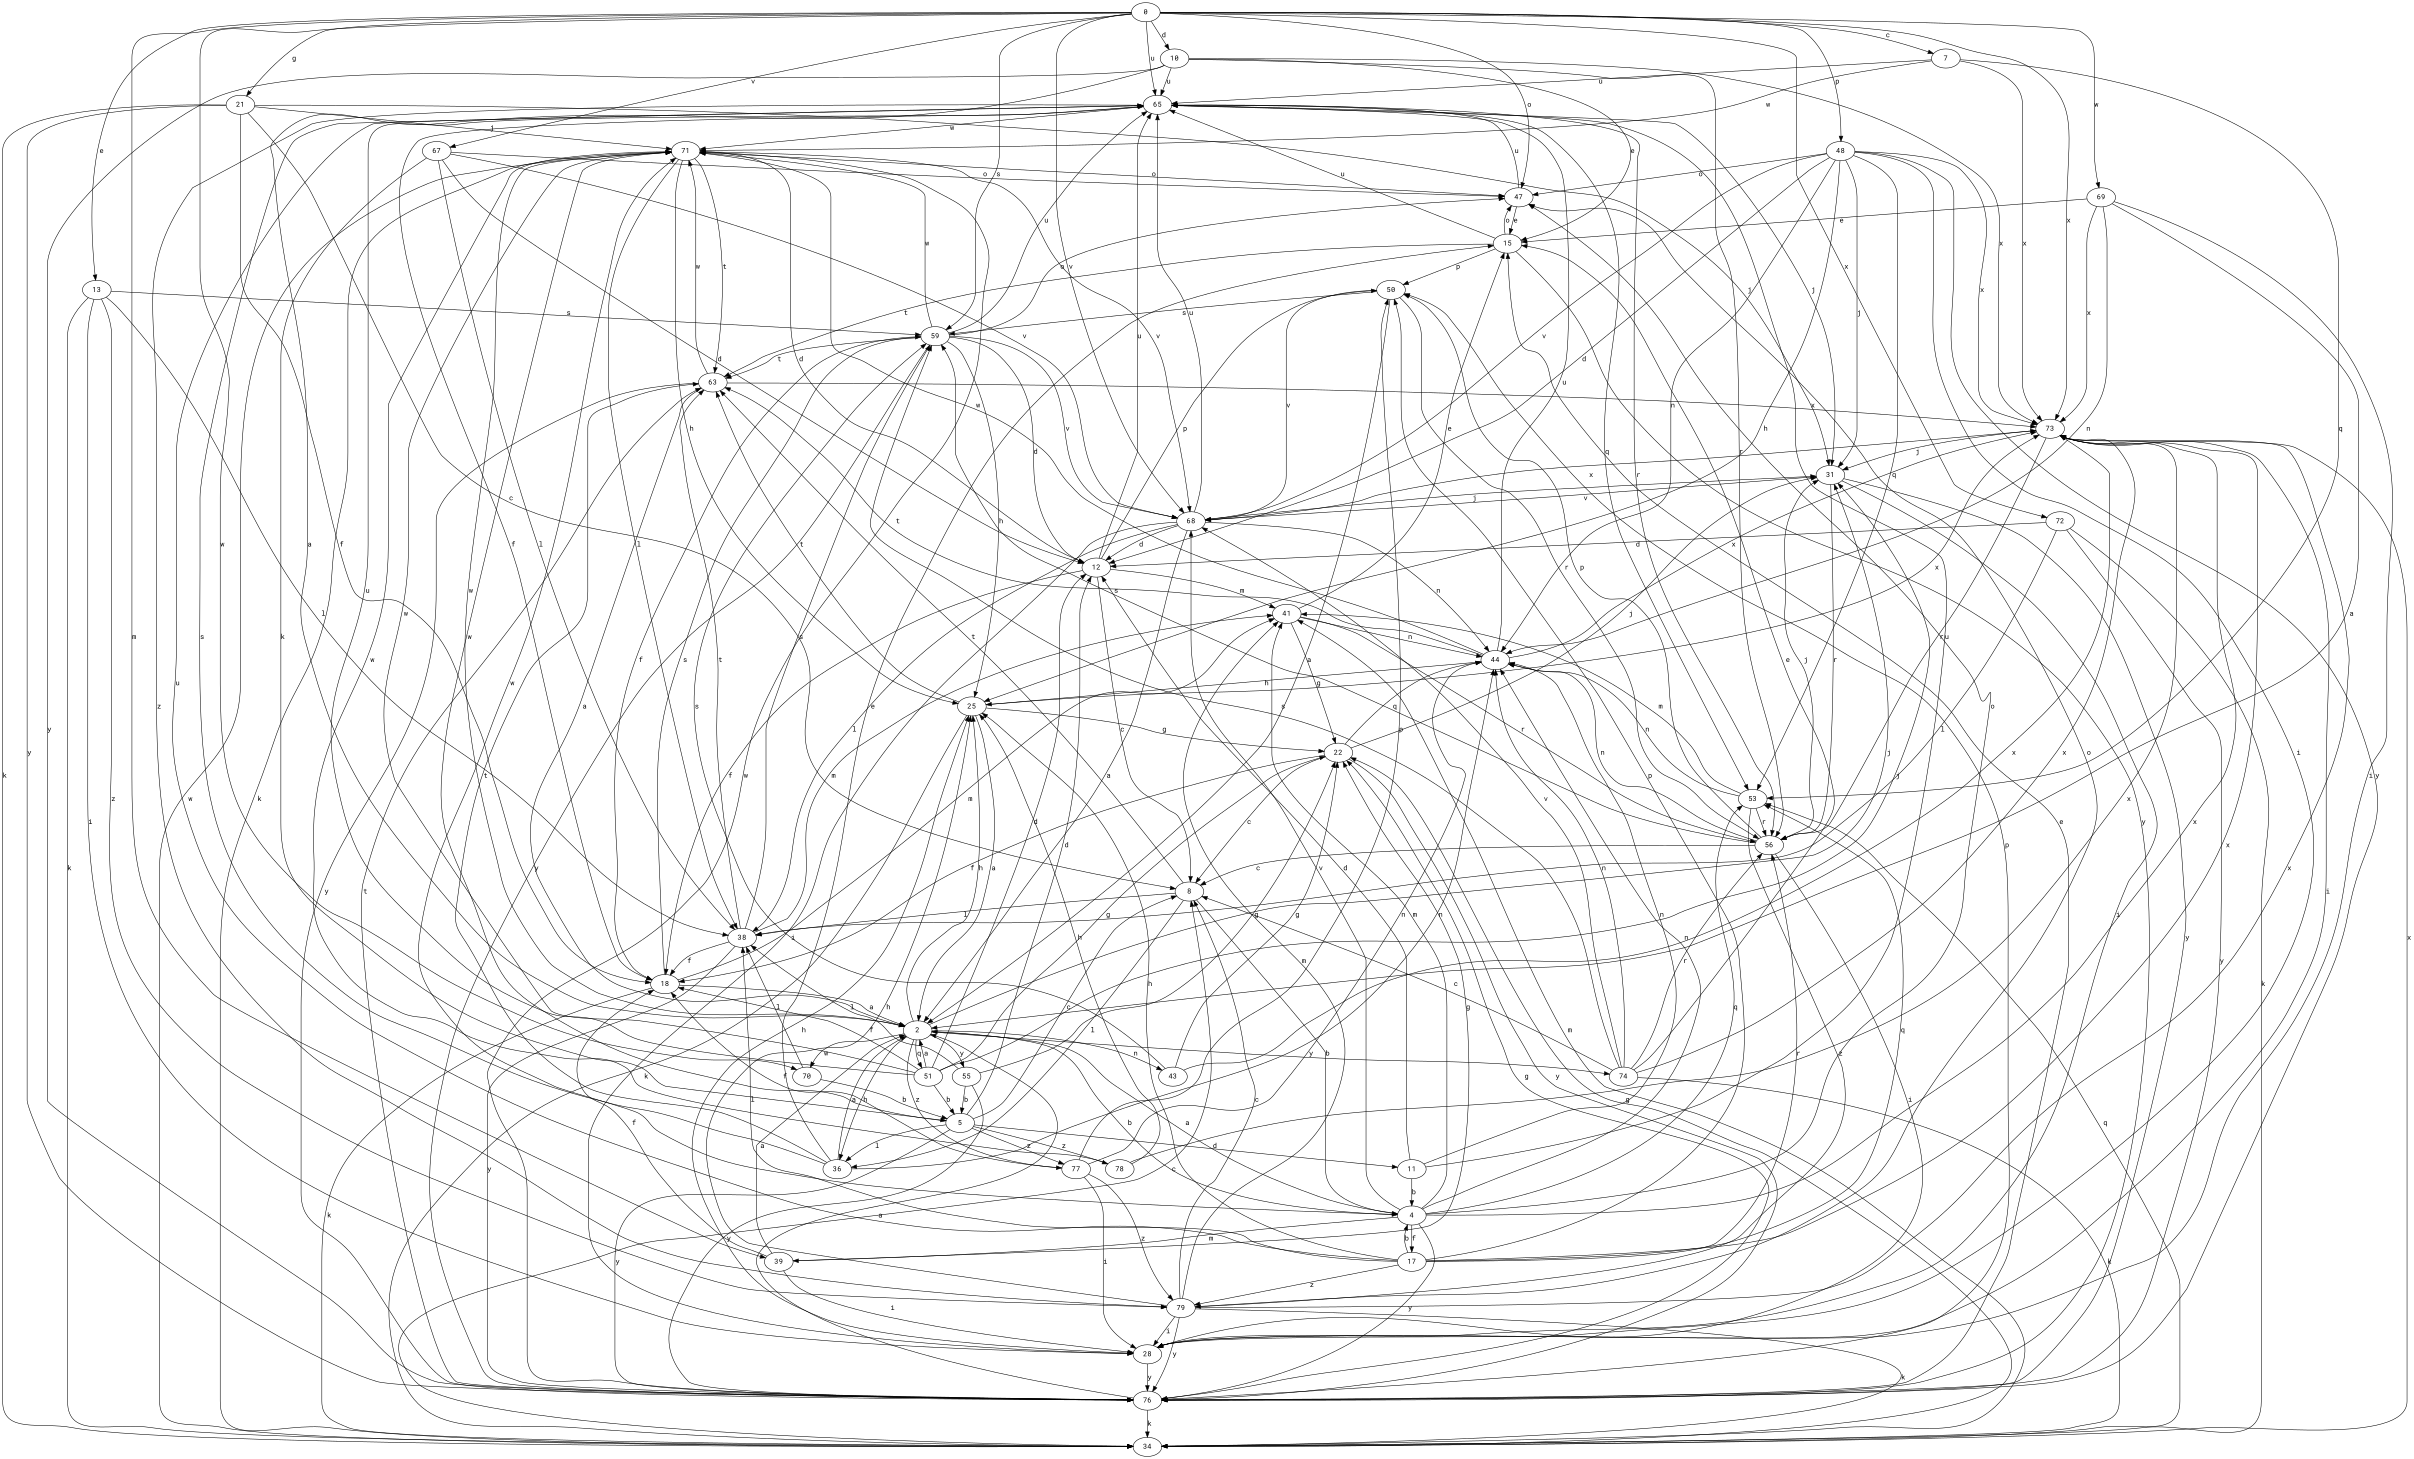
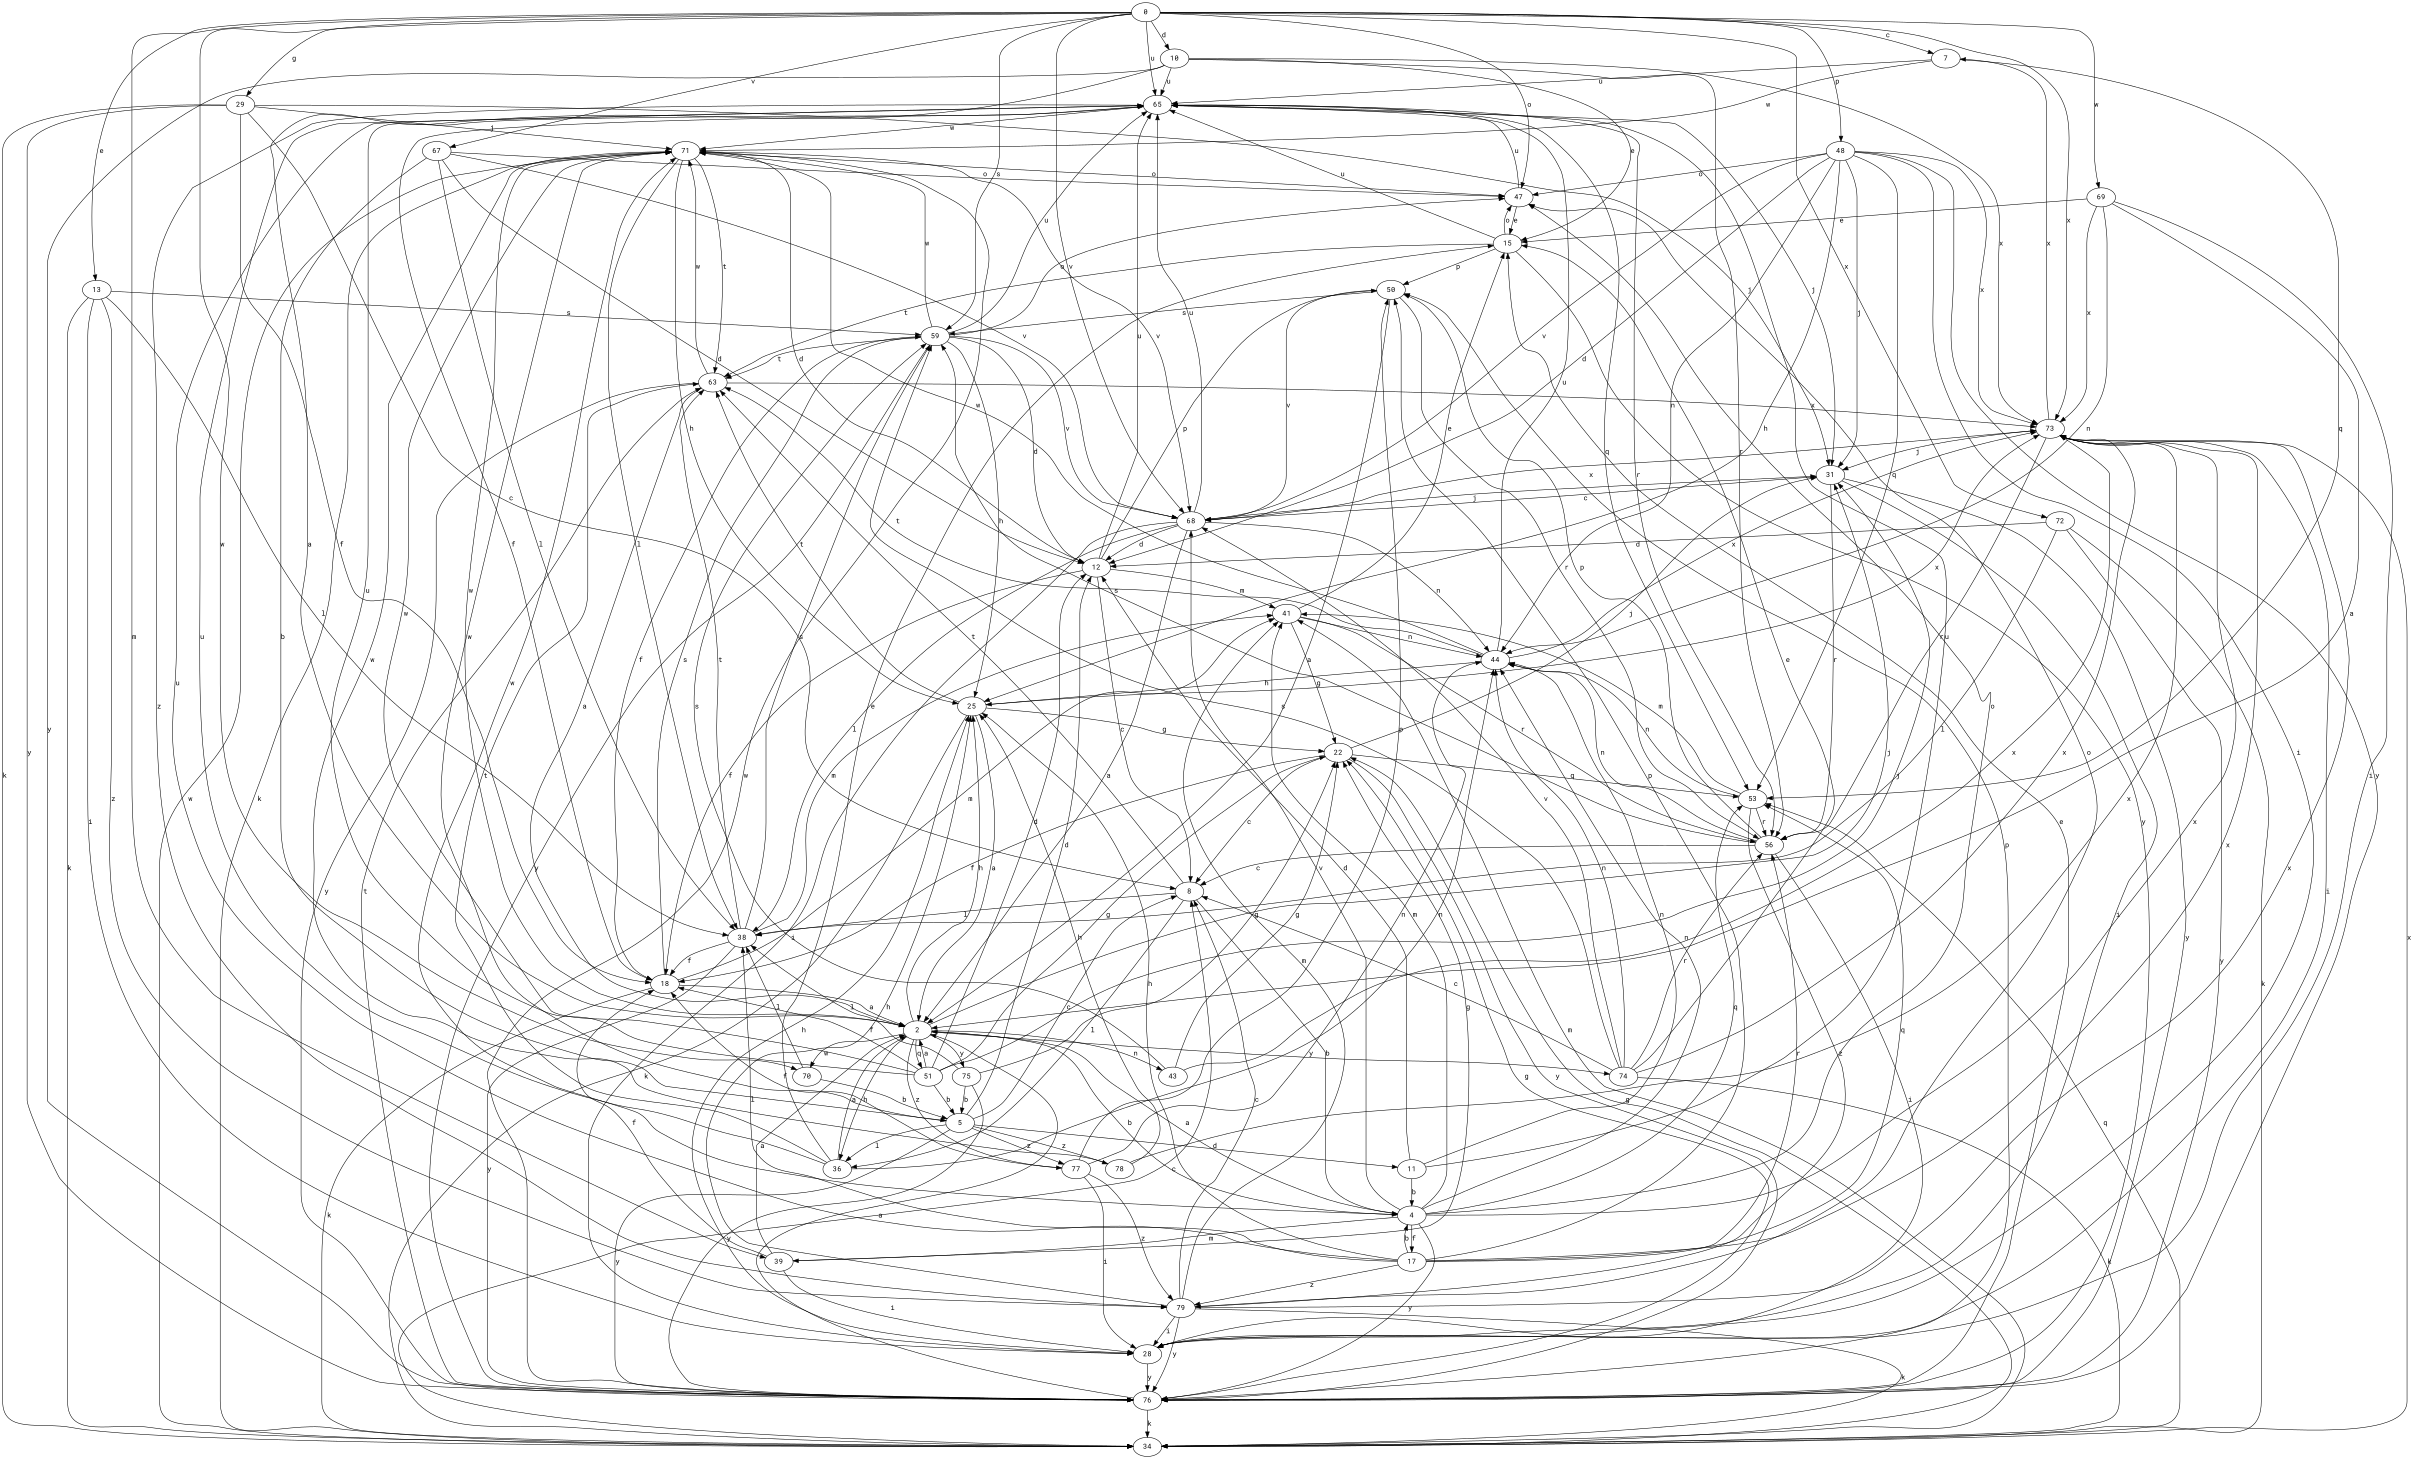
(240, 105) -> (240, 105)
(2022, 221) -> (2046, 211)
(1586, 498) -> (1586, 498)
(202, 637) -> (202, 637)
(283, 637) -> (283, 637)
(1802, 665) -> none
(1406, 688) -> (1552, 777)
(967, 1077) -> (967, 1077)
